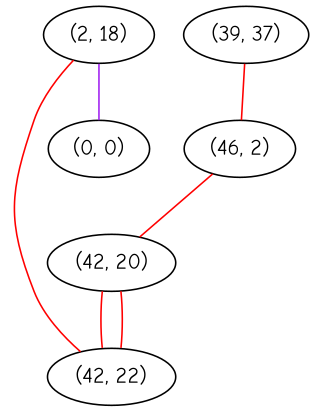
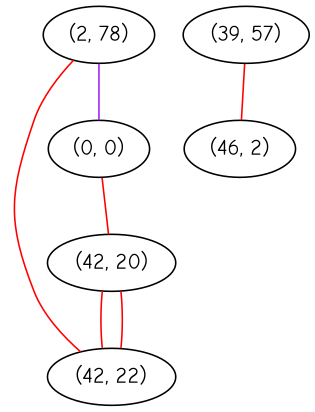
(99, 35) -> (99, 35)
(246, 35) -> (246, 35)
(176, 205) -> (105, 206)
